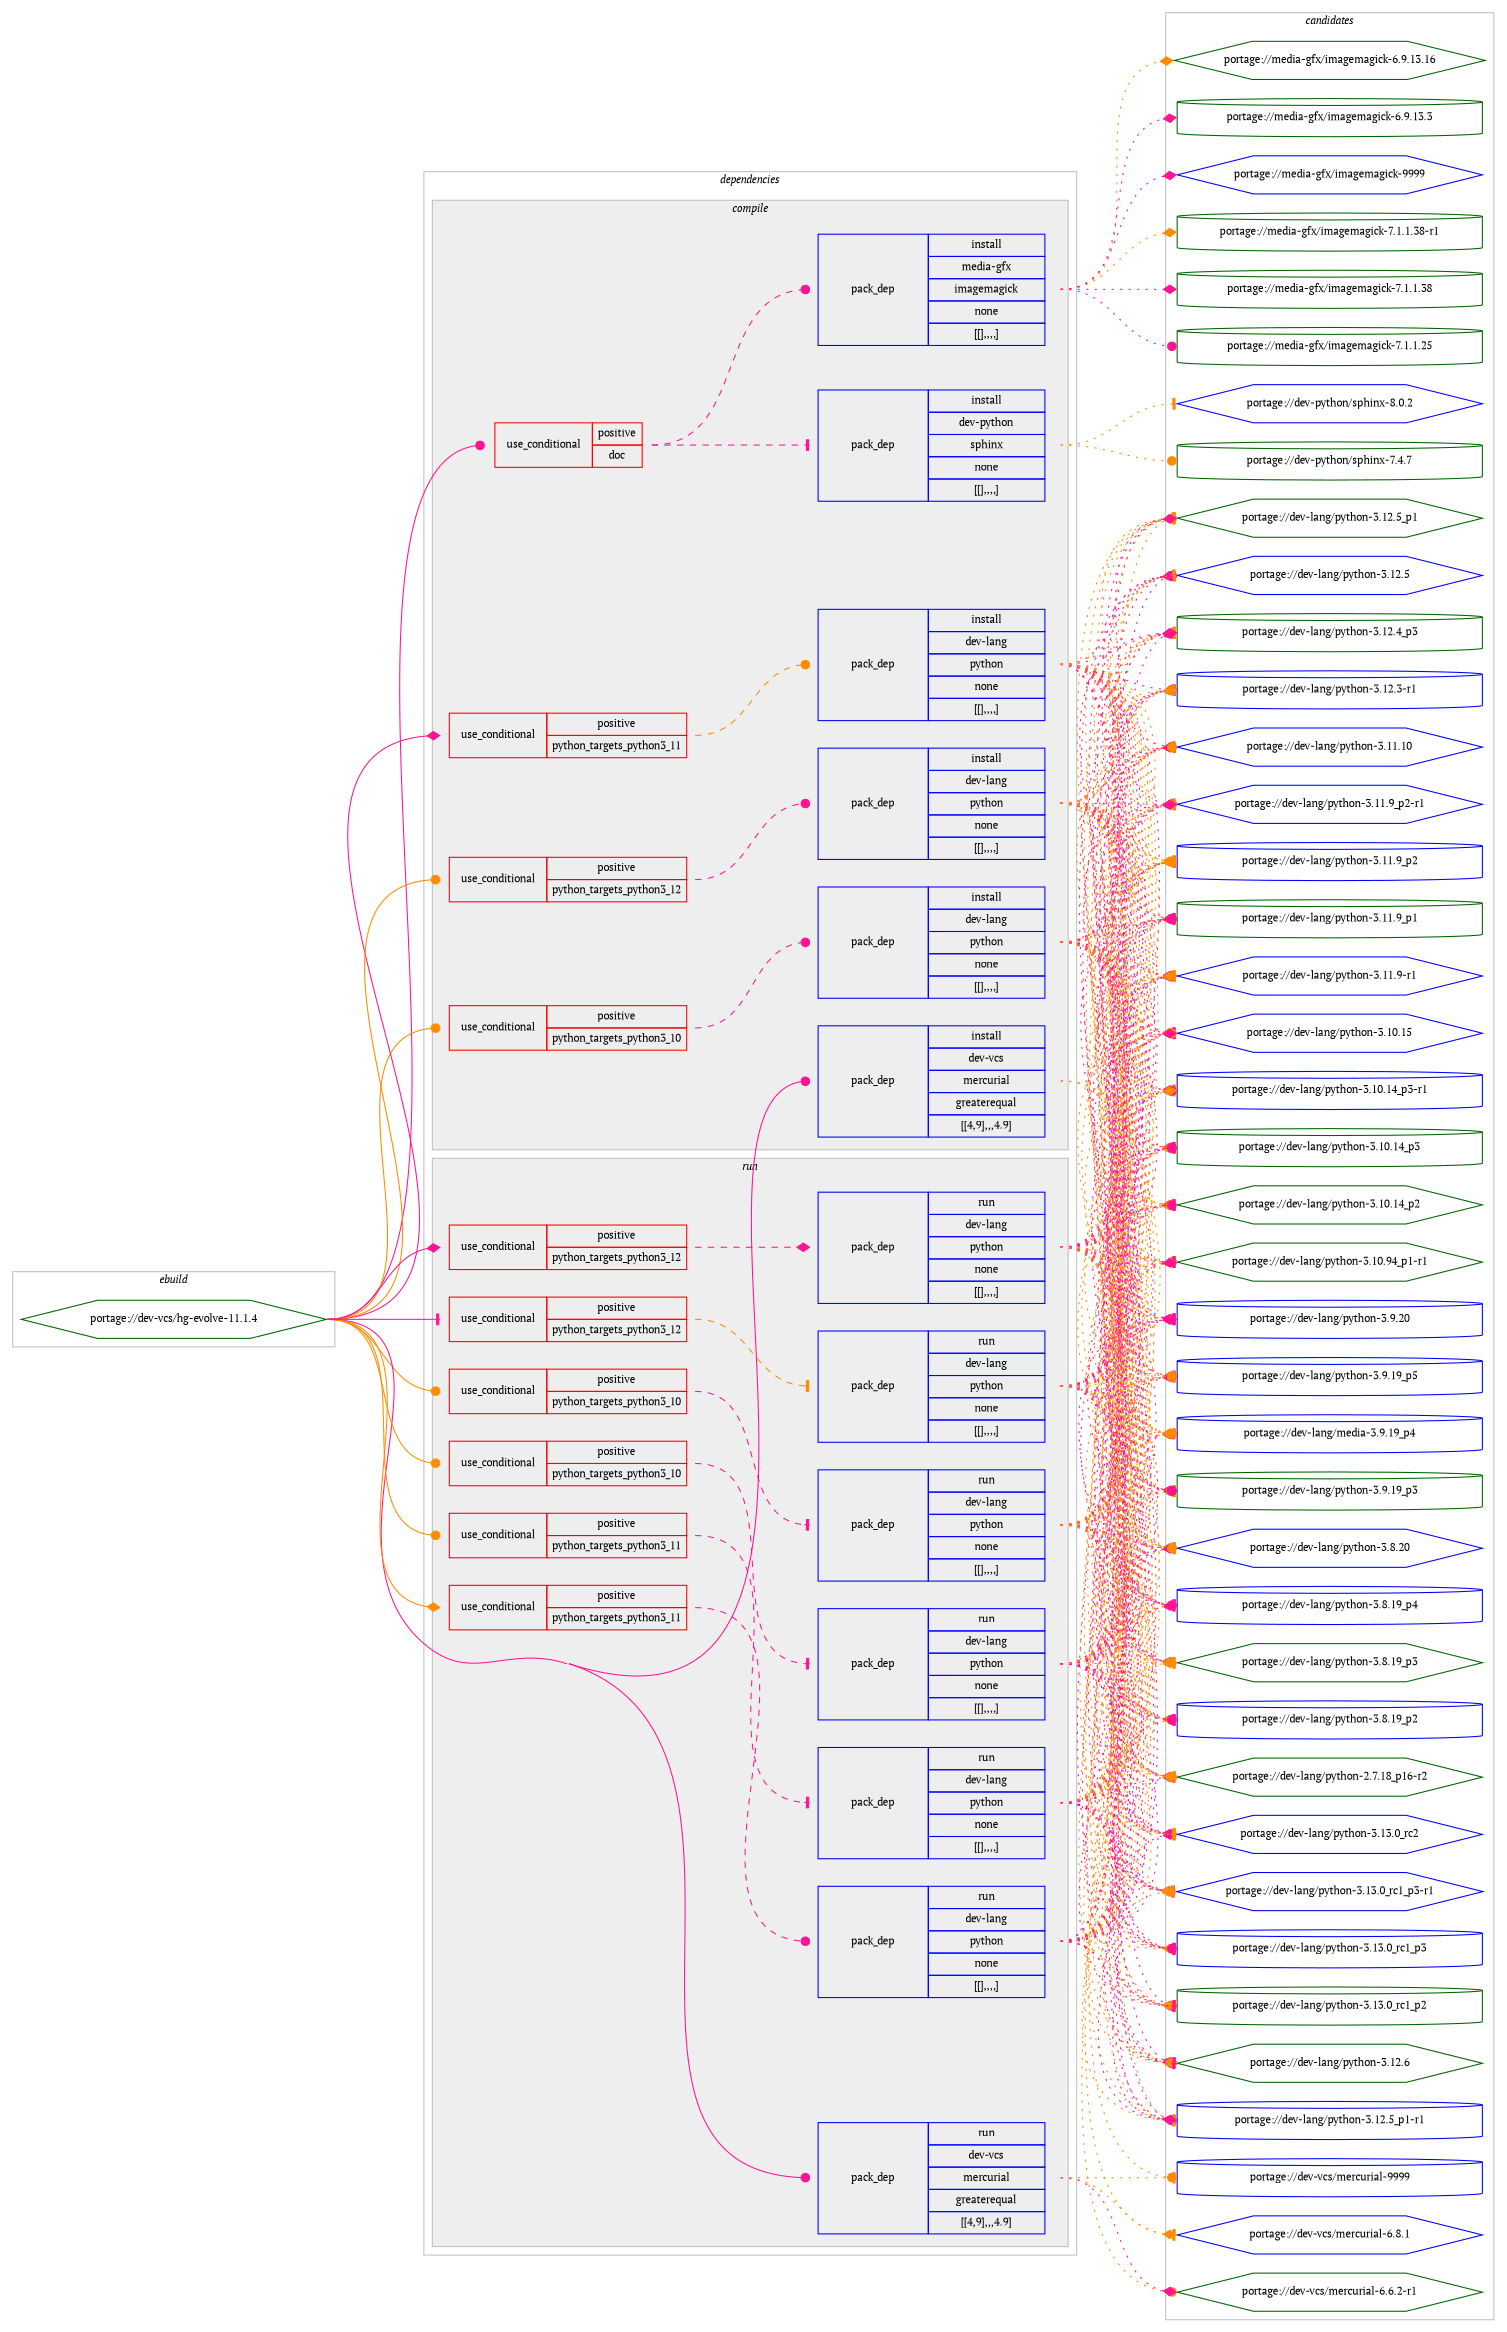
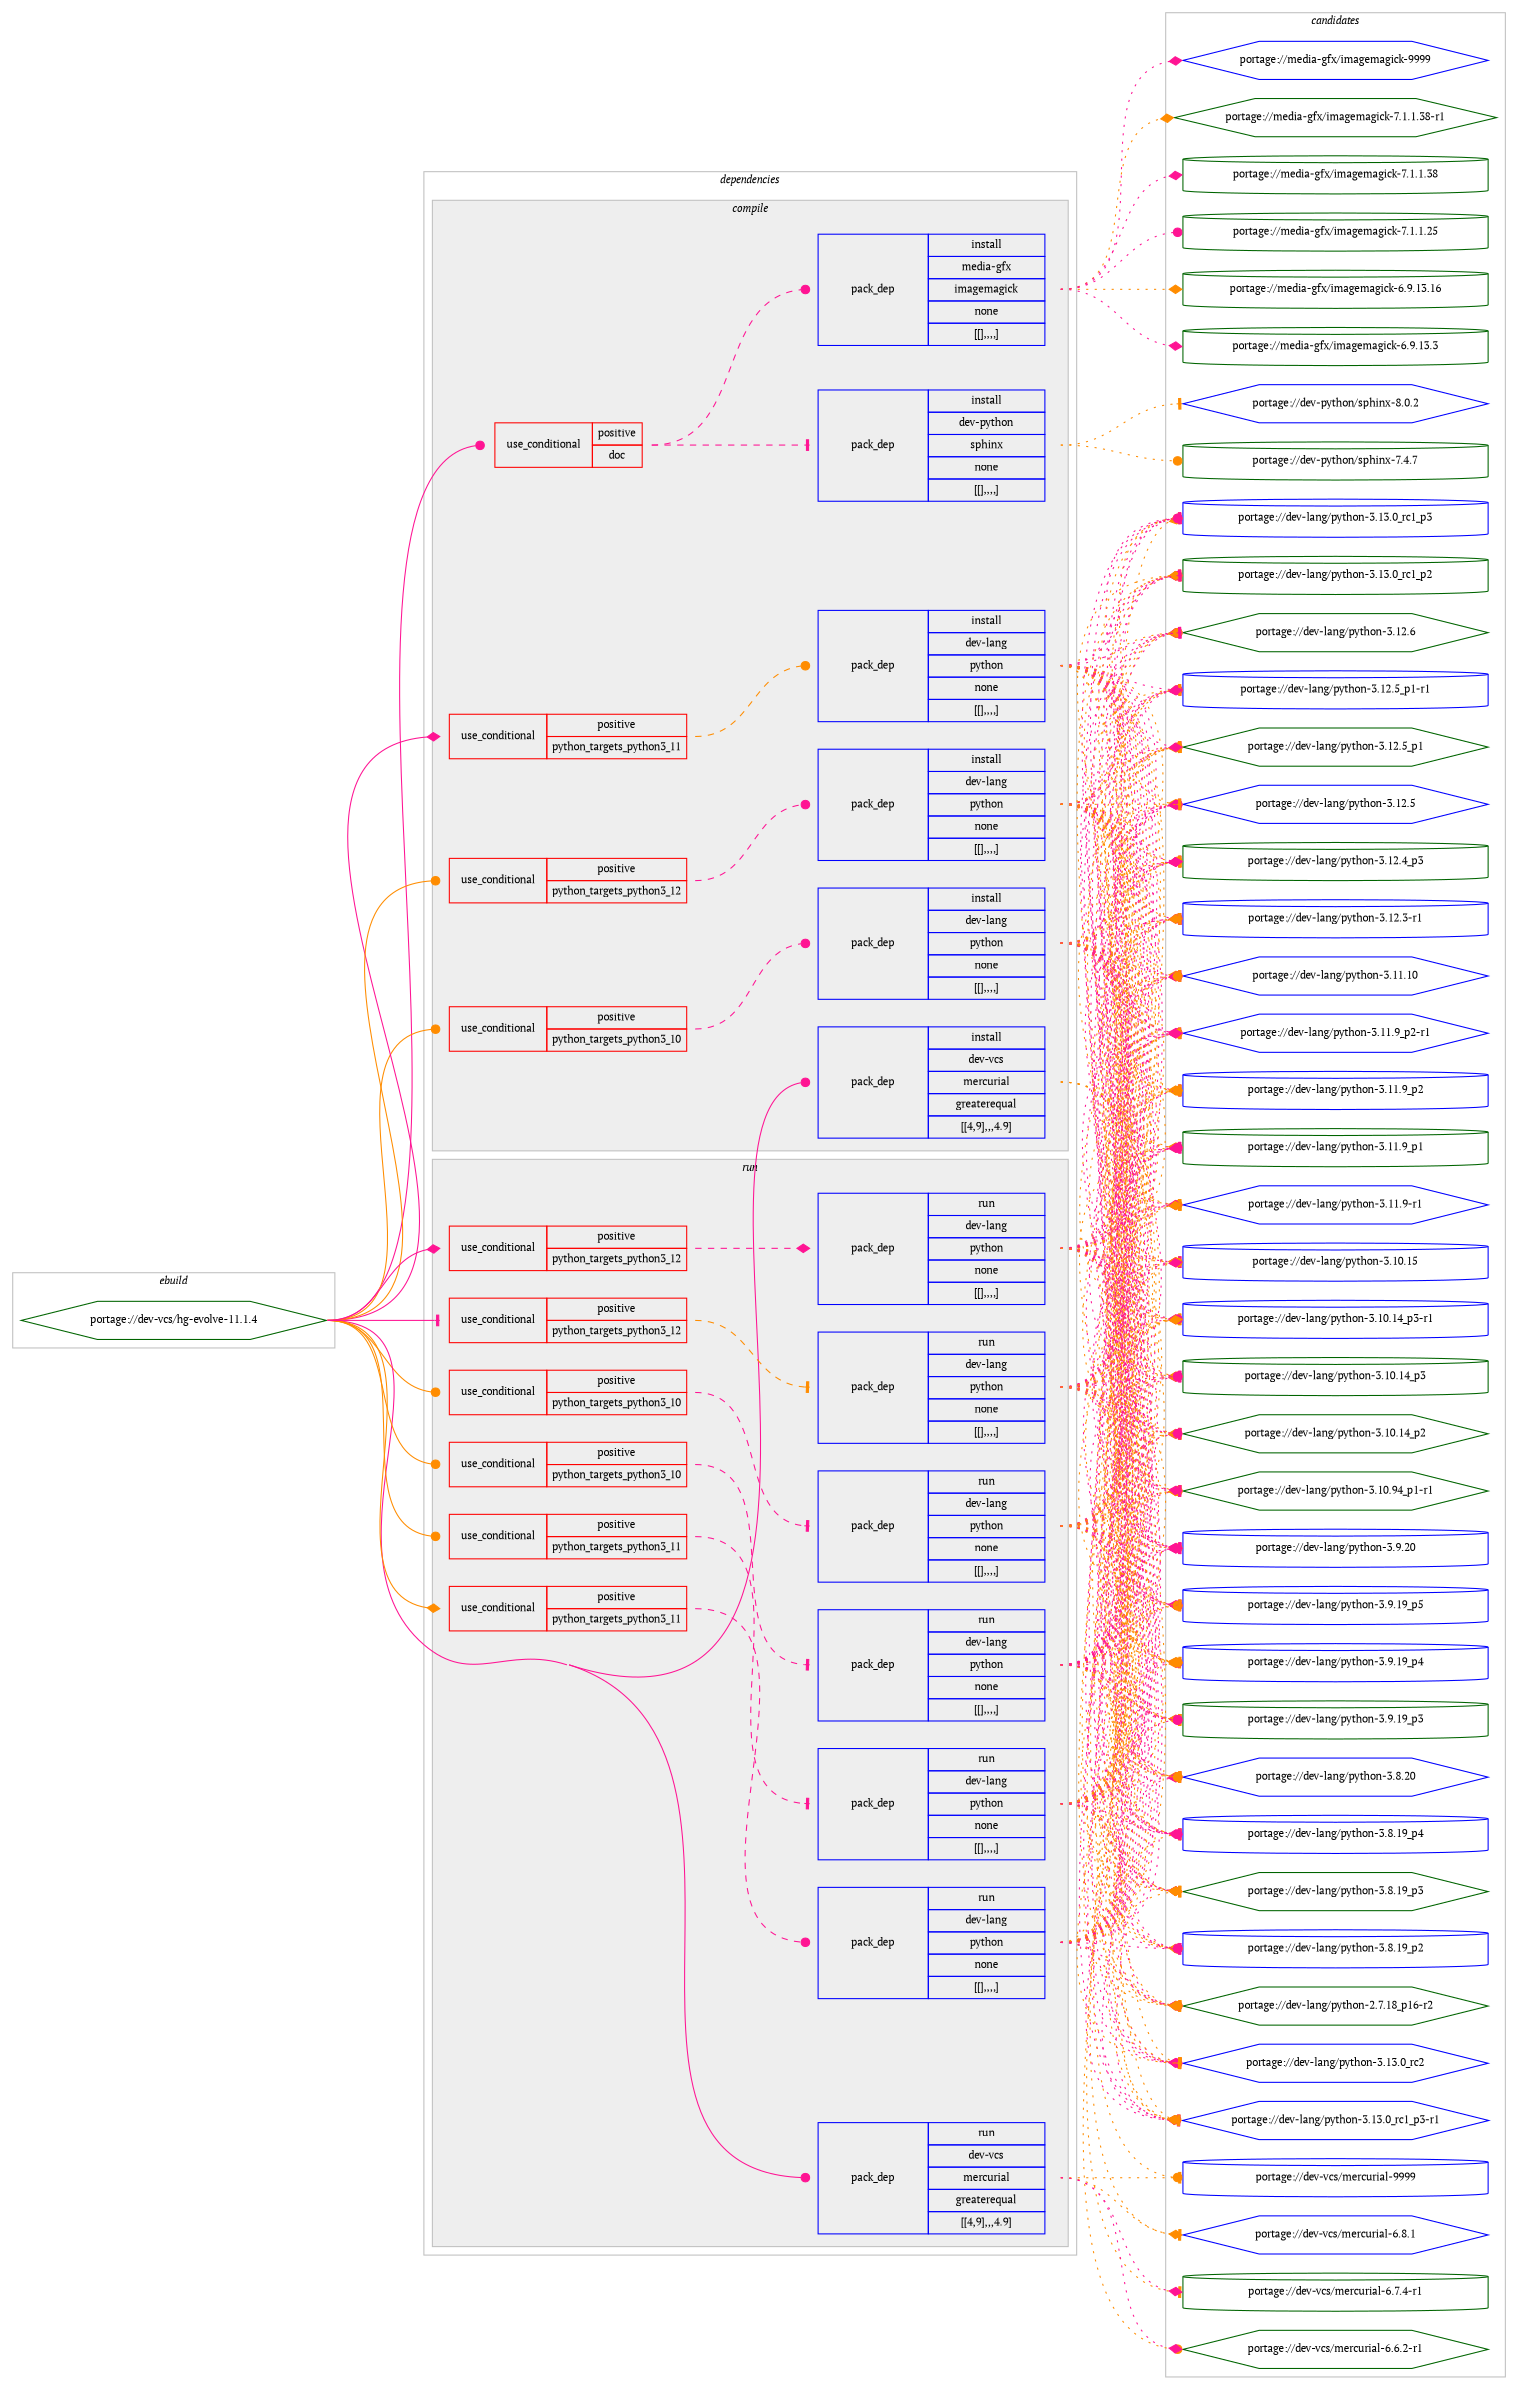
(1330, 60) -> (1336, 289)
(1330, 232) -> (1336, 118)
(1330, 1033) -> (1336, 1262)
(1330, 1434) -> (1336, 1663)
none -> (1336, 2292)
